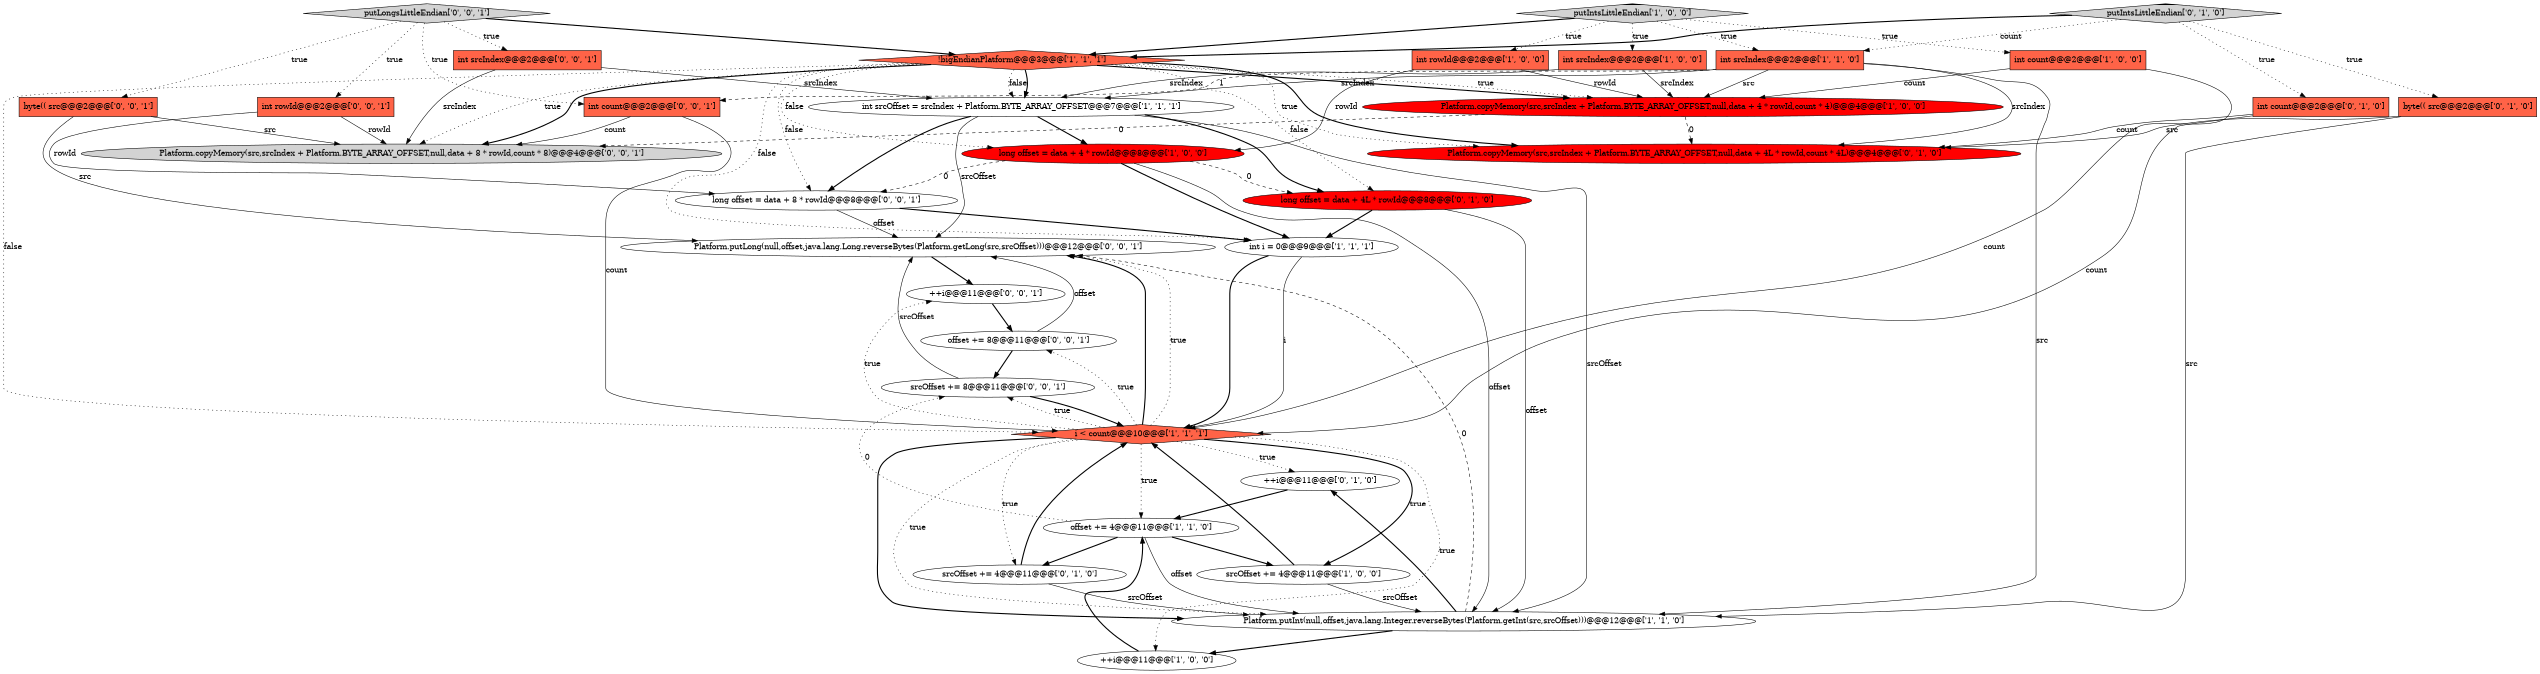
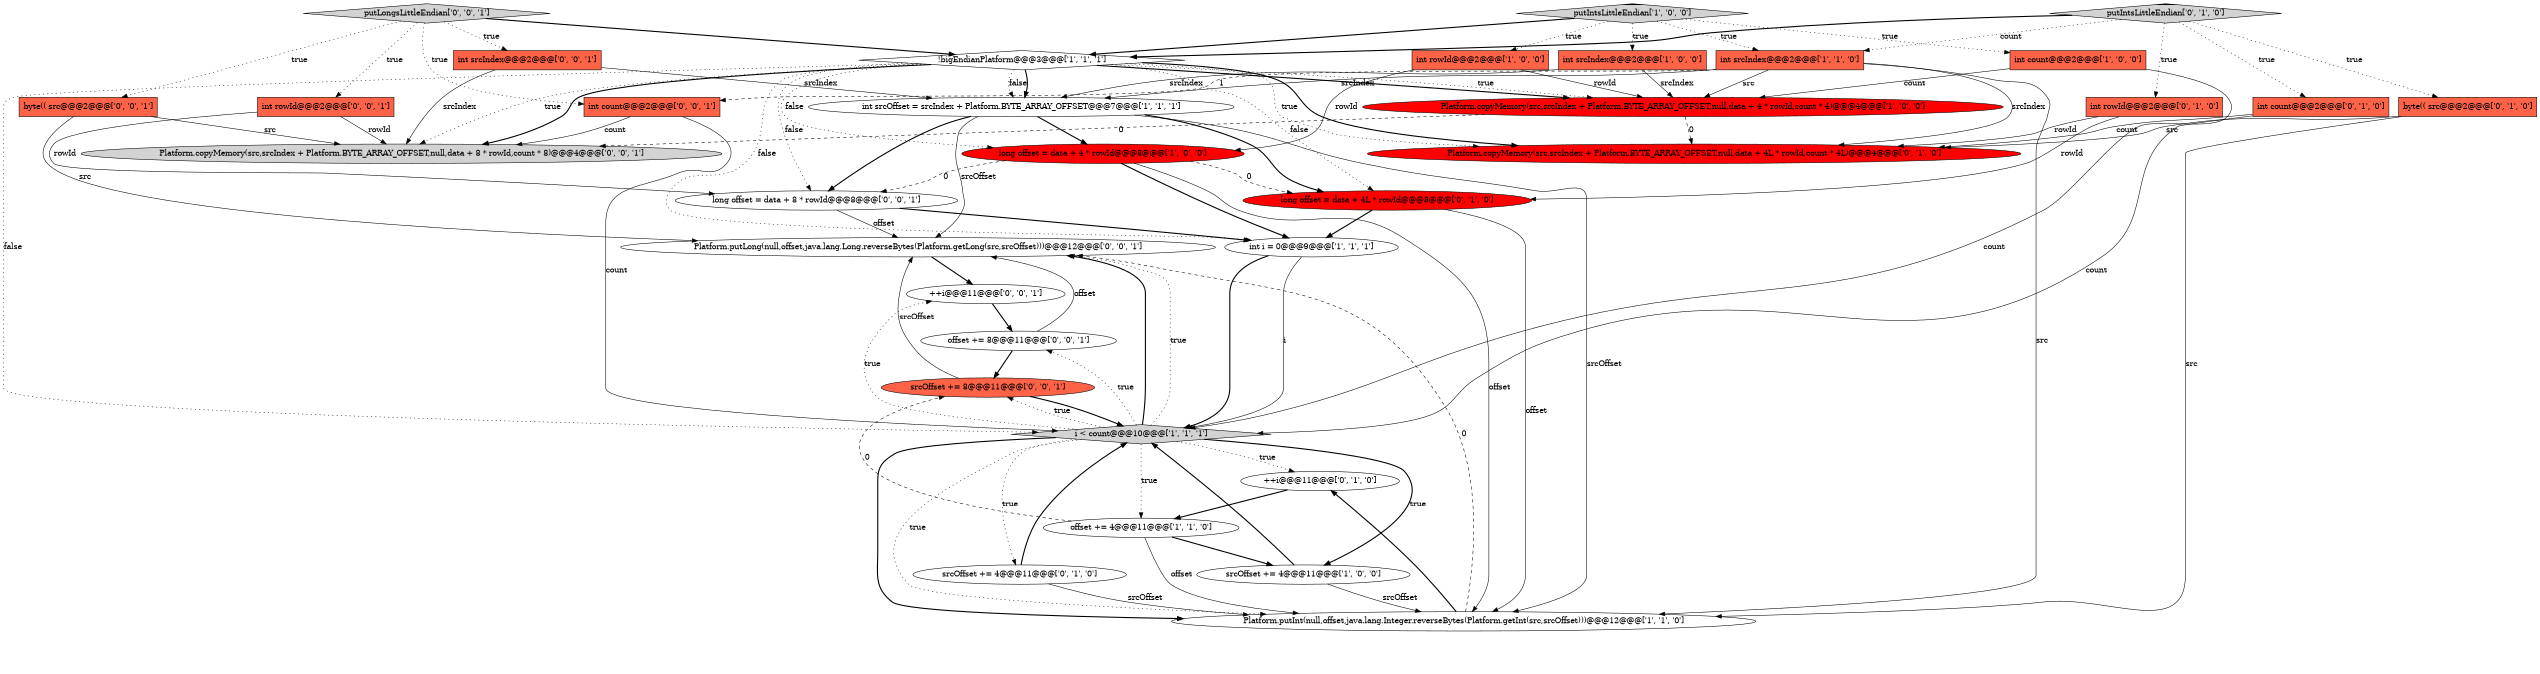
(1022, 60) -> (1022, 60)
none -> (2154, 107)
(988, 388) -> (988, 388)
(1141, 434) -> (1141, 434)
(908, 488) -> (908, 488)
(1083, 550) -> none
(1157, 661) -> none
